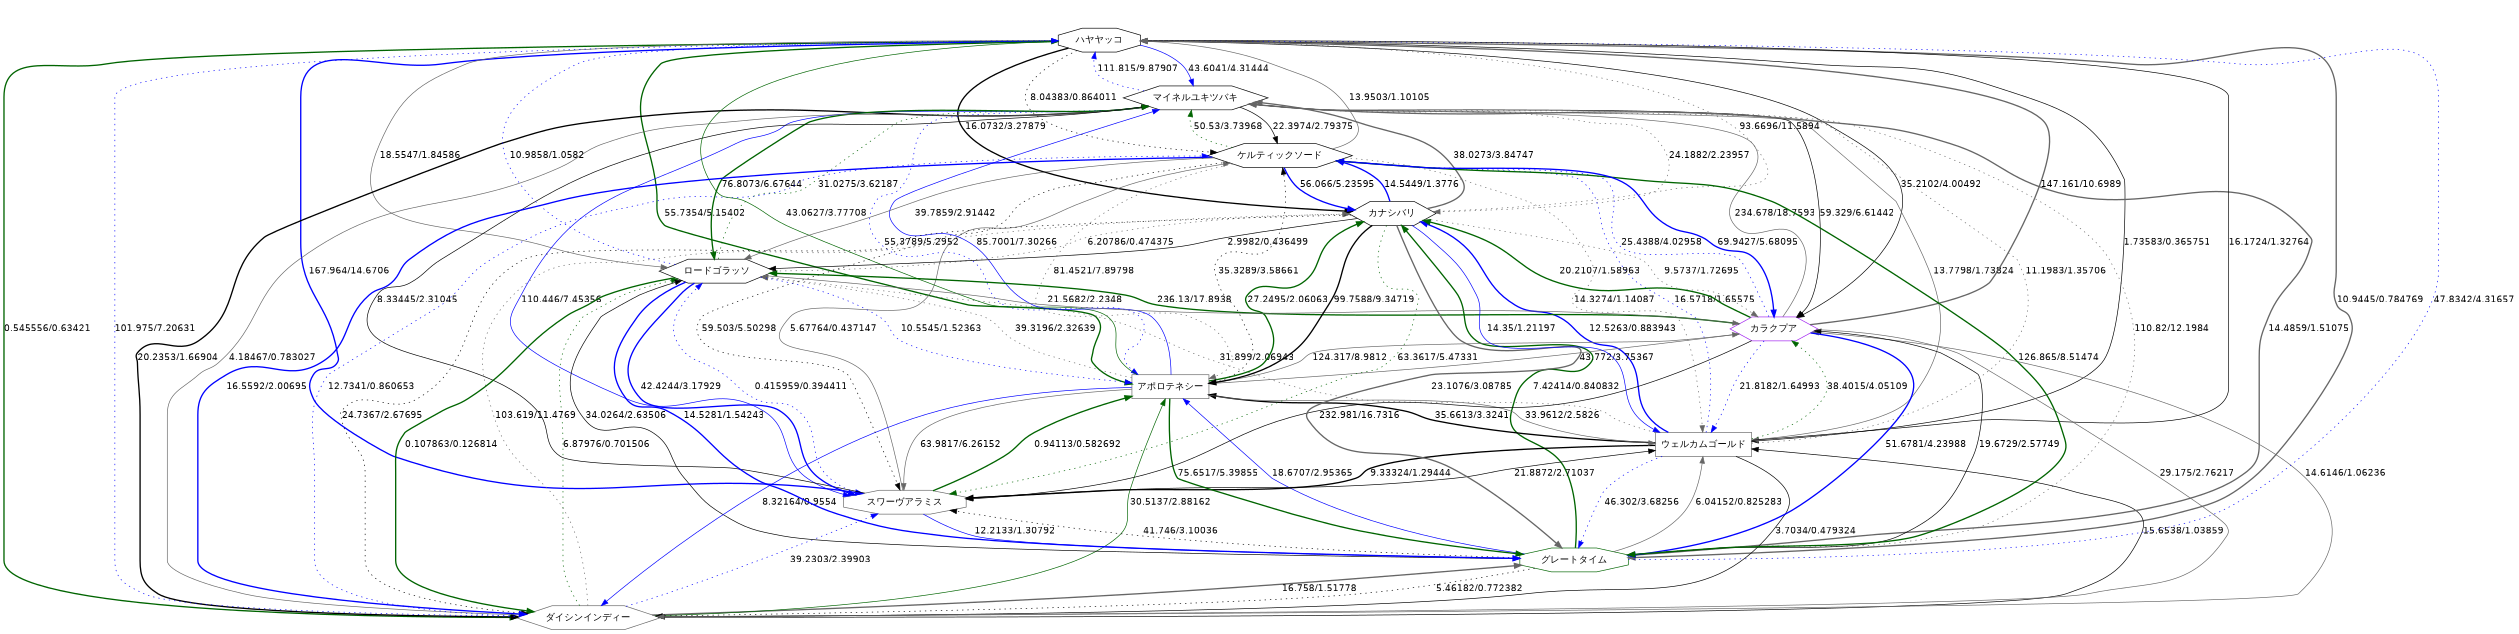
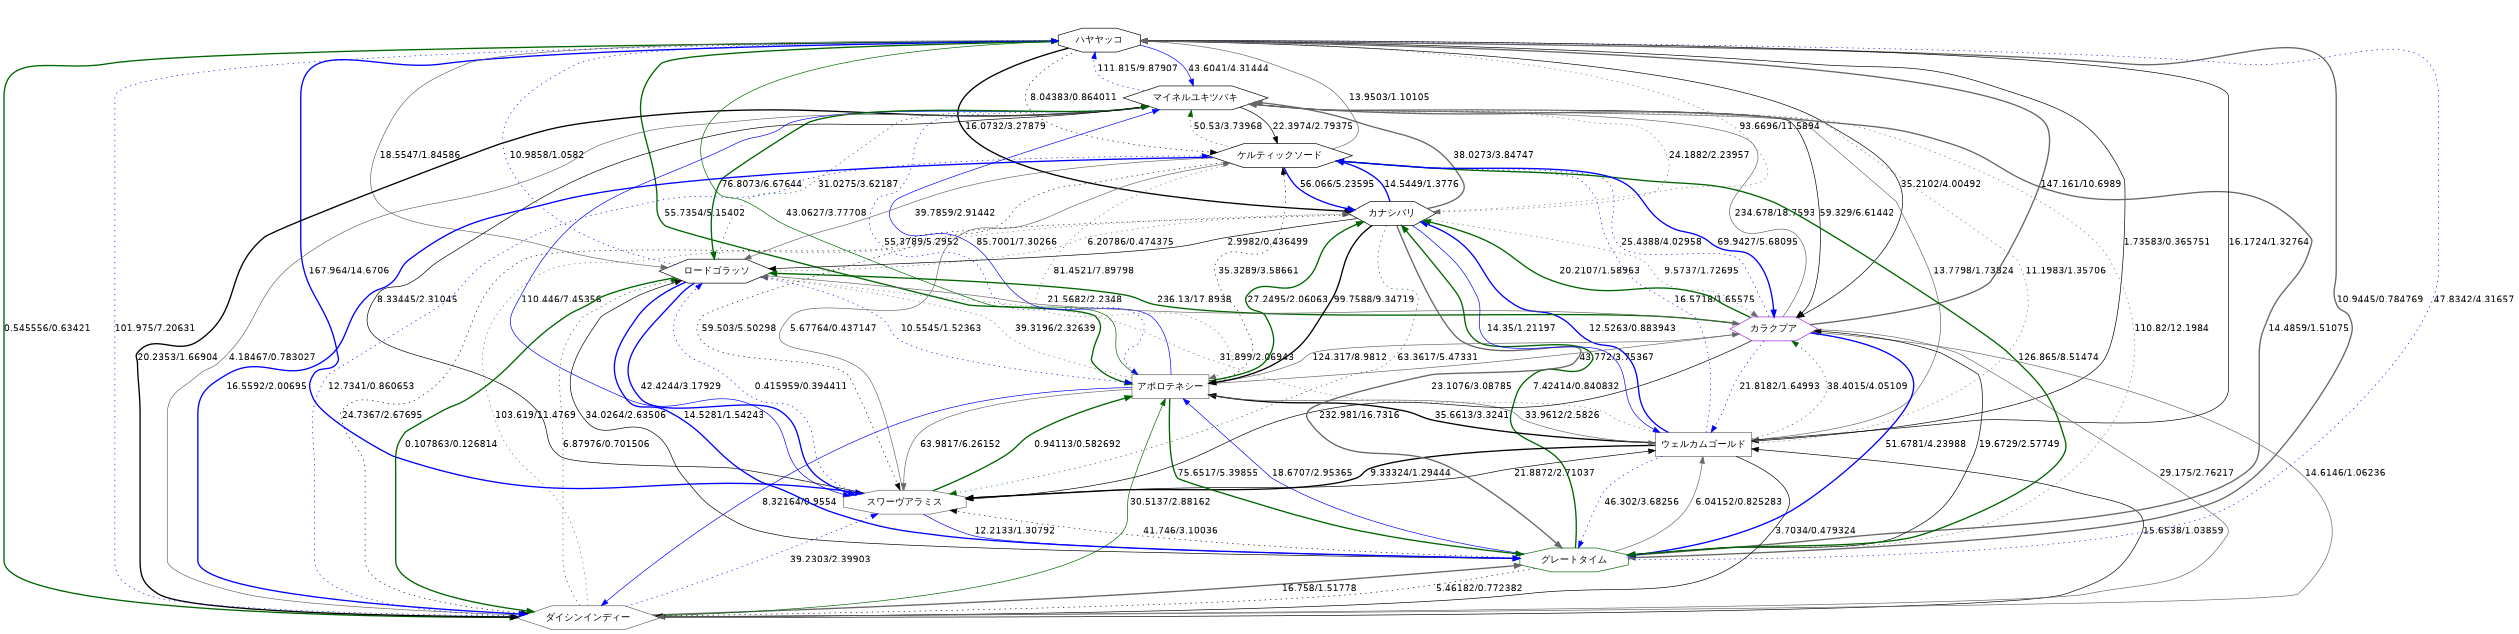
(1590, 259) -> none
